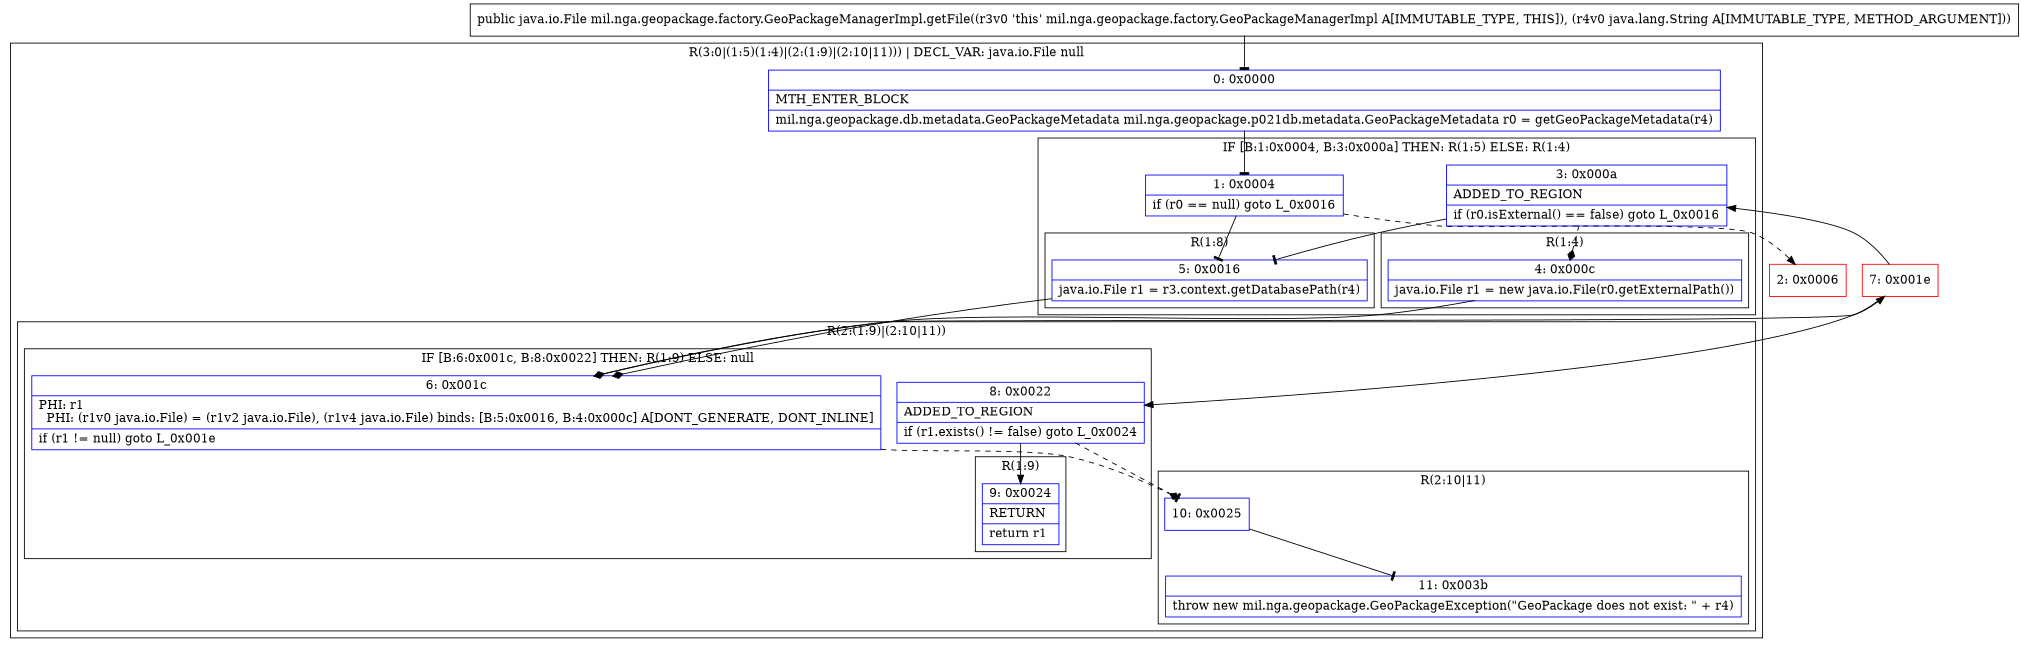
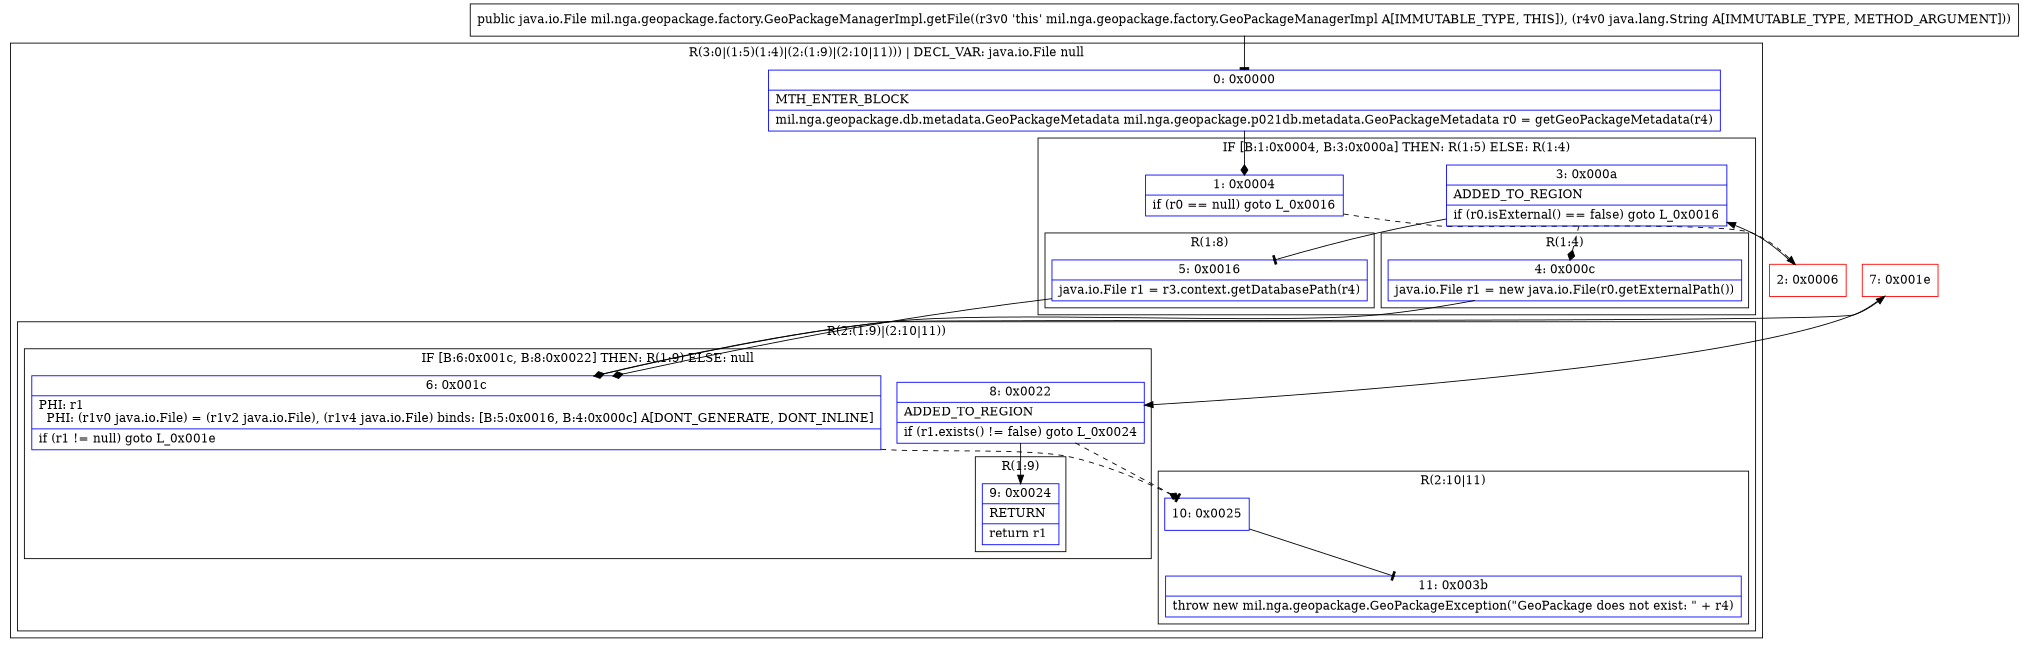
(1244, 151) -> (1244, 151)
(1819, 222) -> (1767, 242)
(1227, 239) -> none
